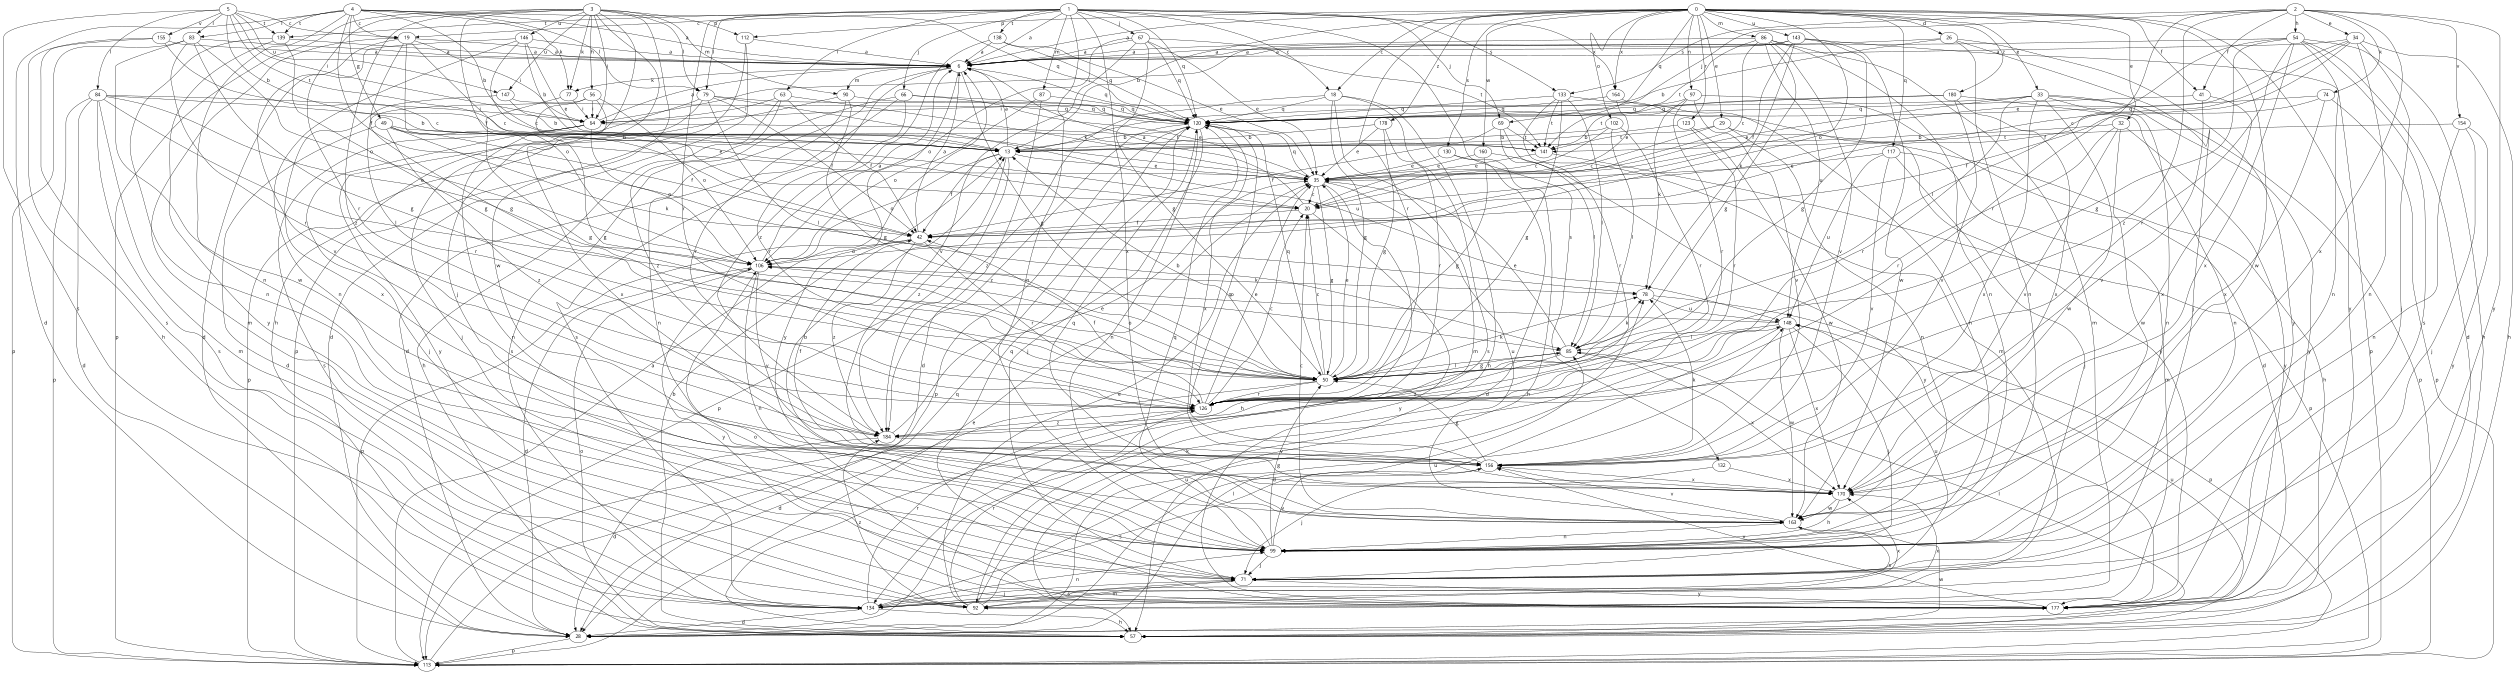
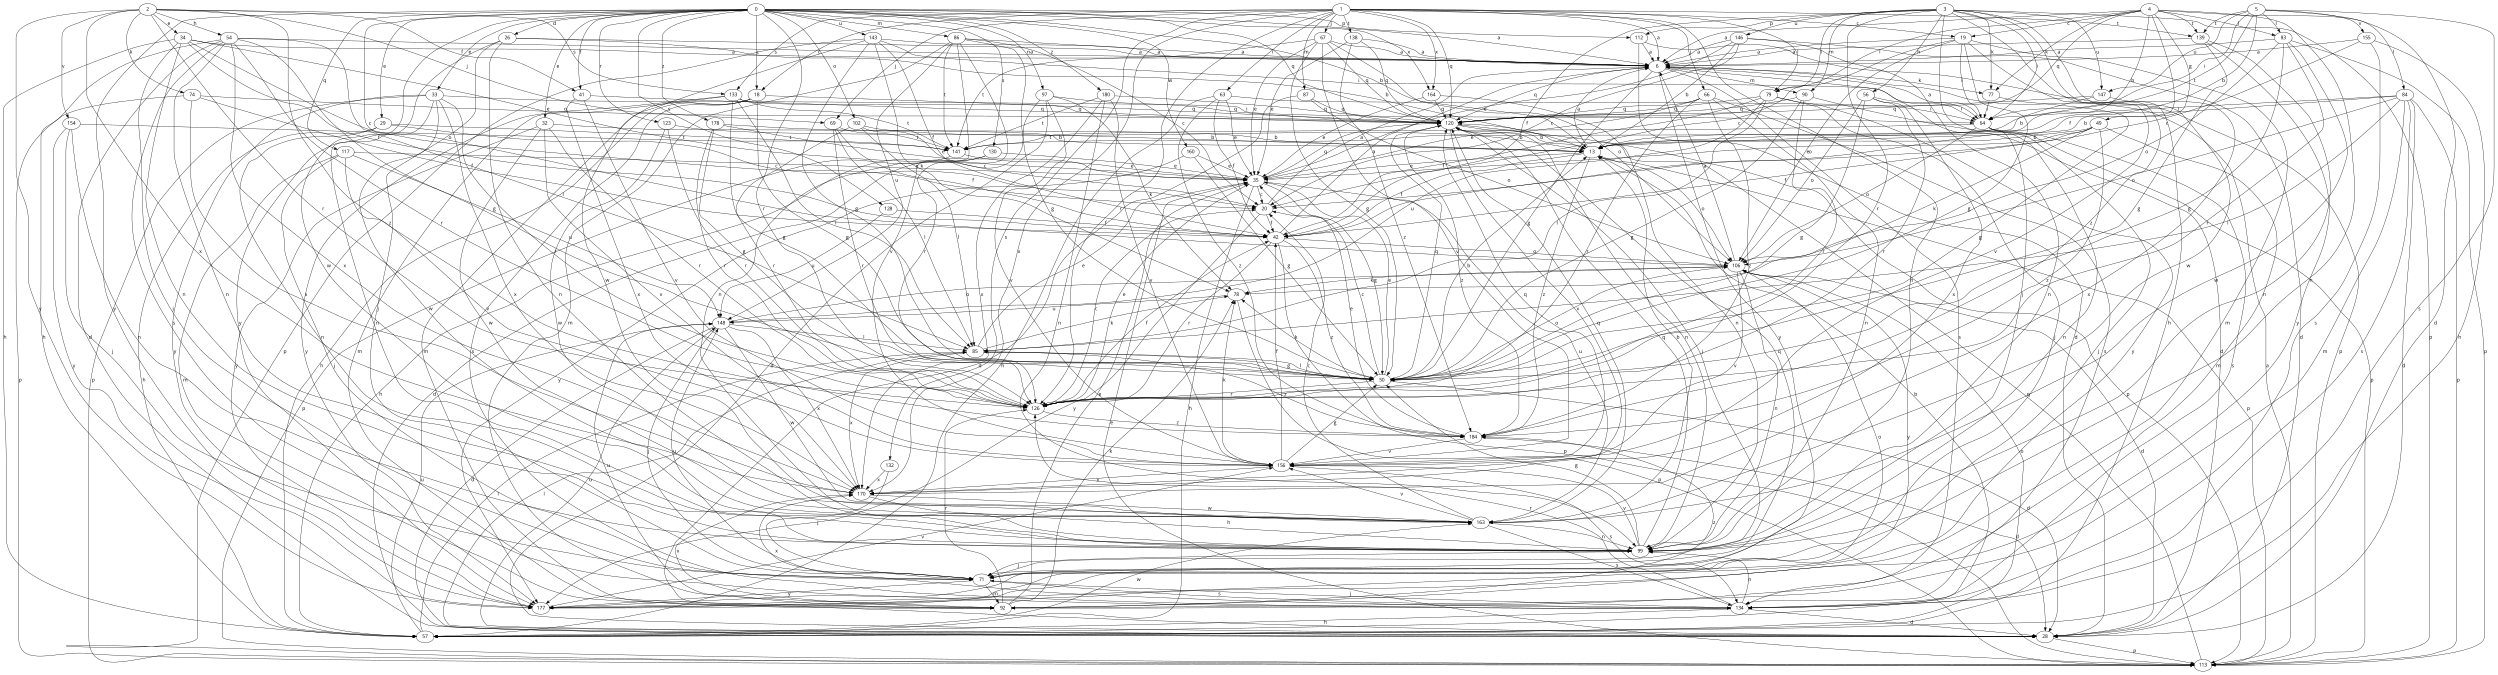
(314, 31) -> none
(1086, 138) -> (1235, 138)
(1698, 146) -> none
(1040, 202) -> (1702, 341)
none -> (888, 209)
(288, 366) -> (2218, 366)
